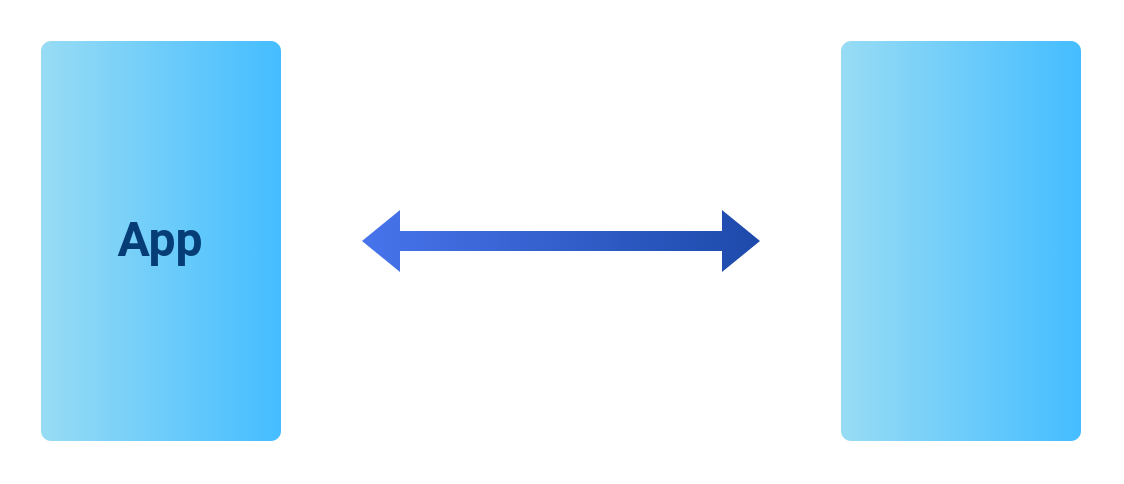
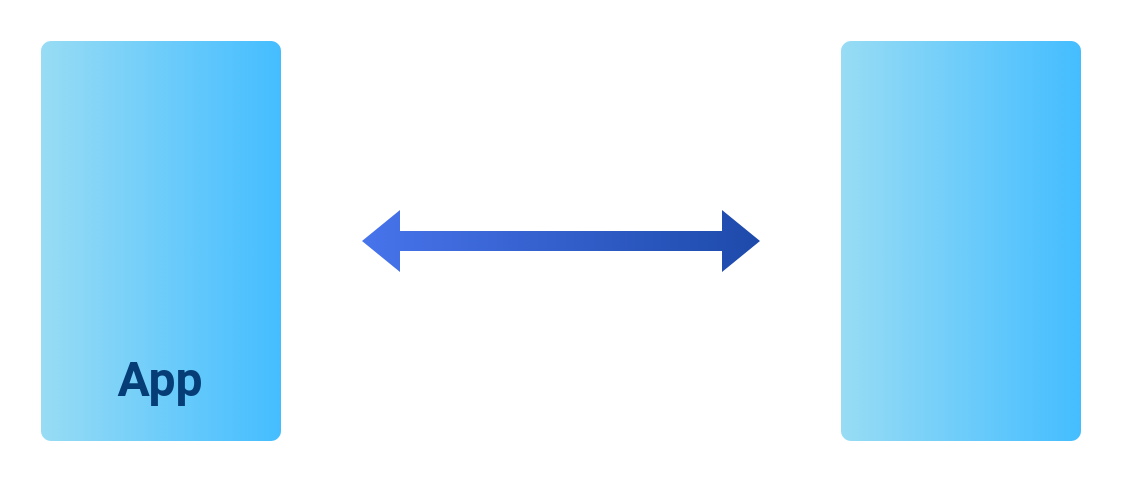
(161, 241) -> (161, 381)
